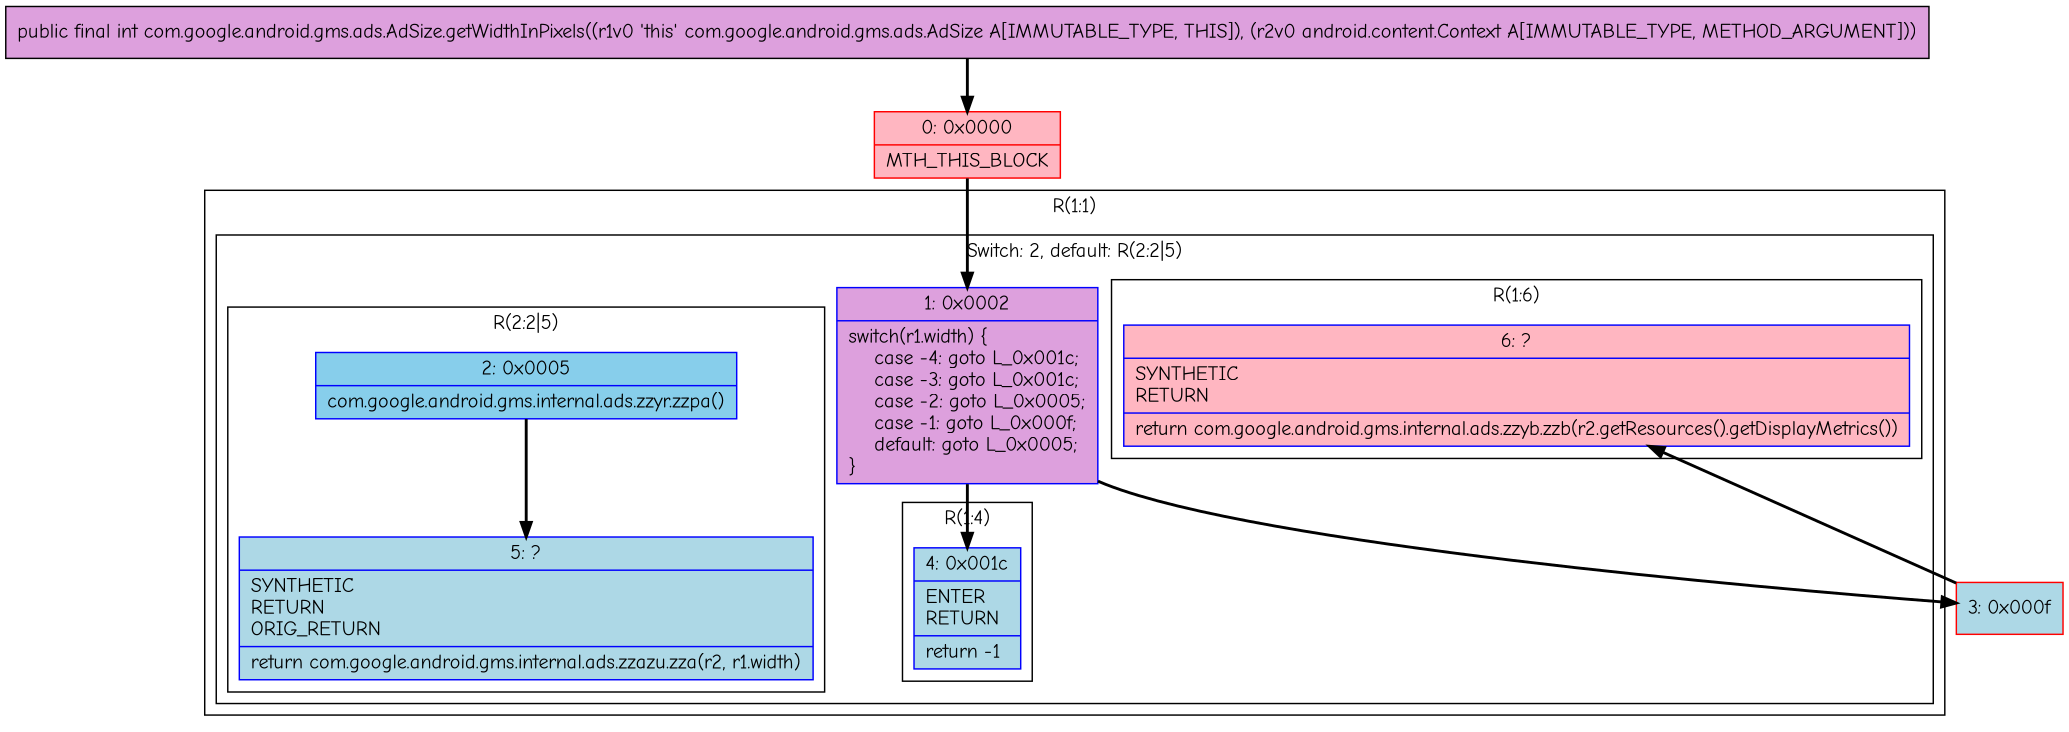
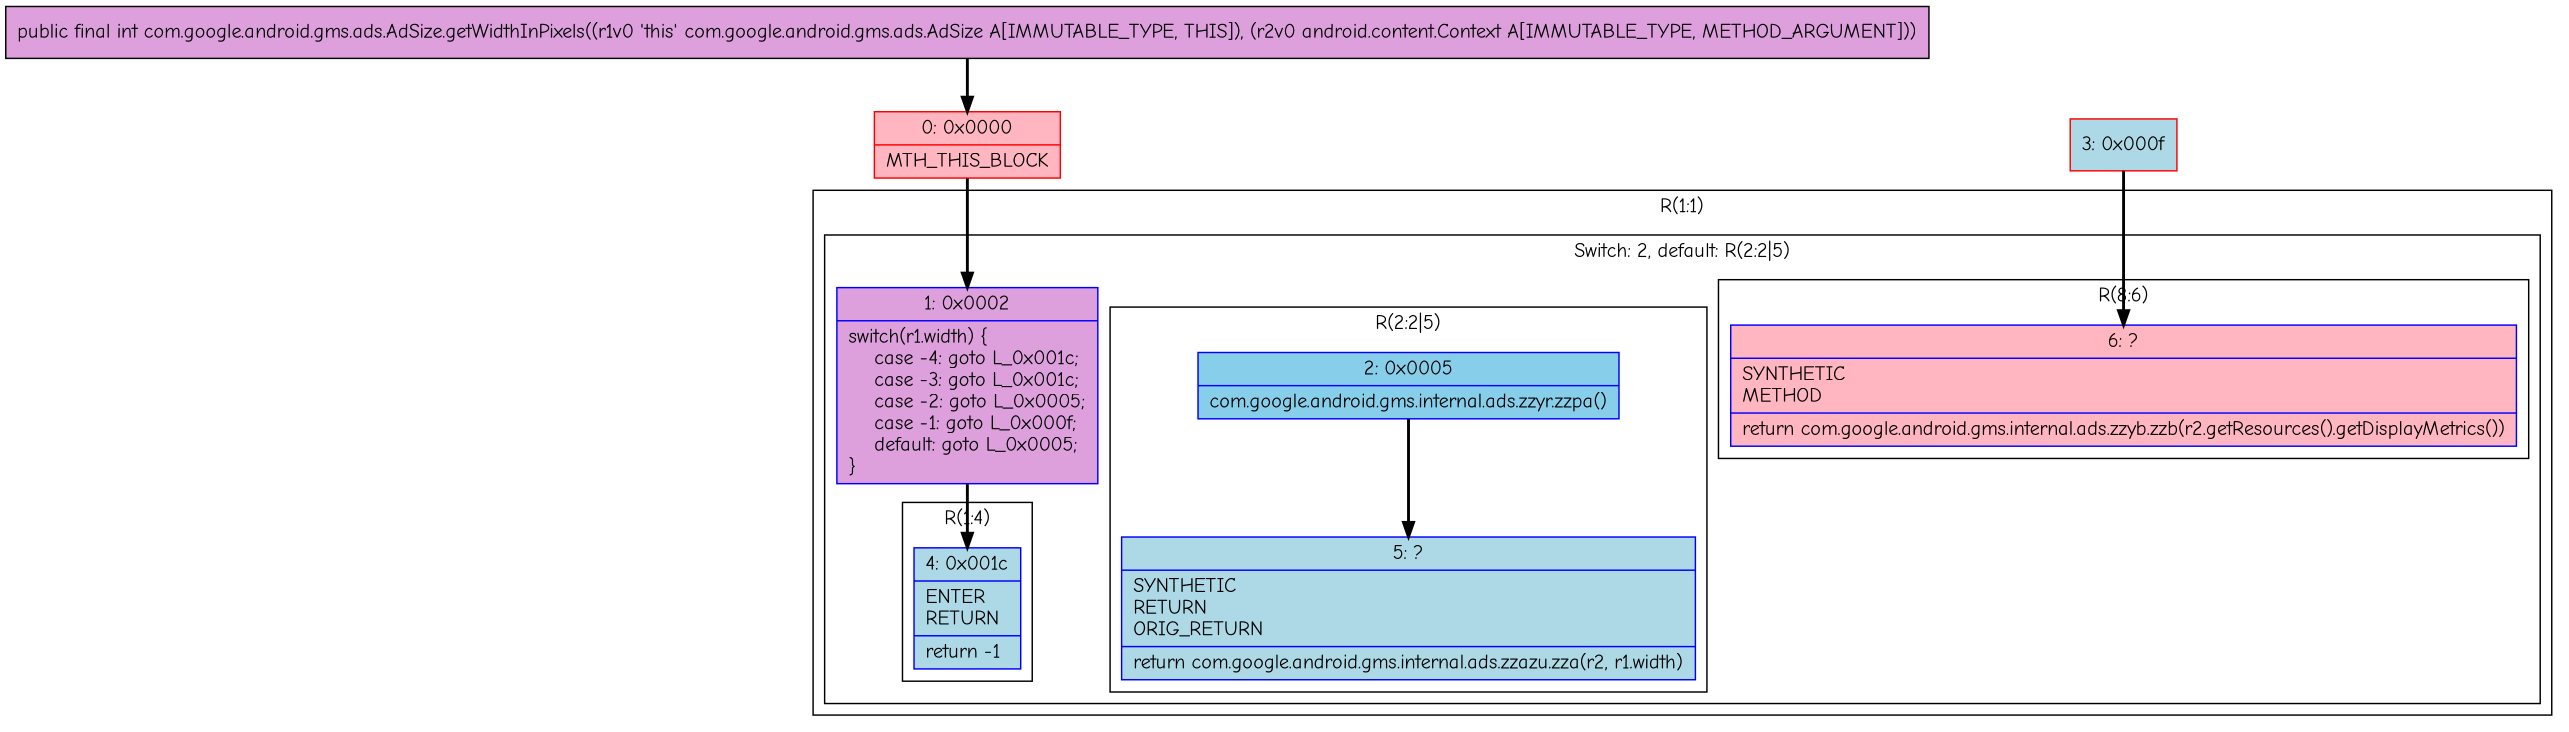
(1517, 296) -> (2124, 296)
(1173, 396) -> (1783, 396)
(1517, 561) -> none
